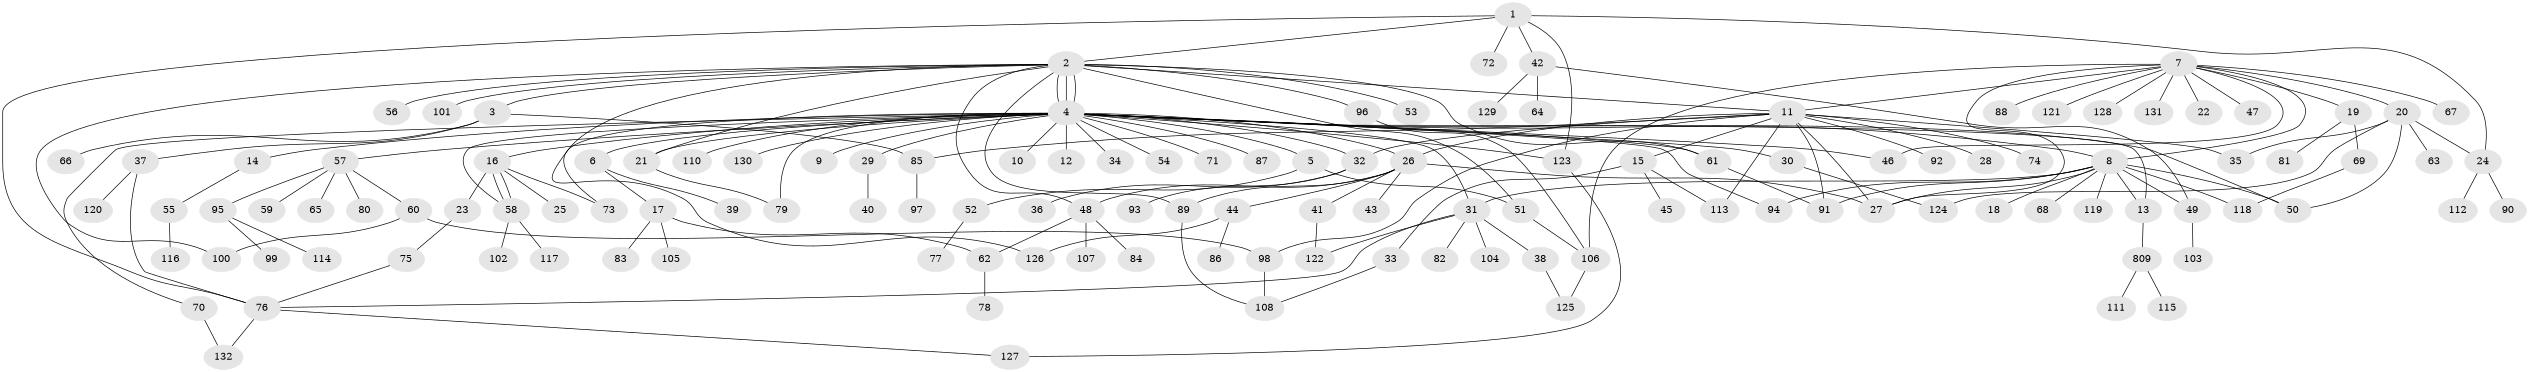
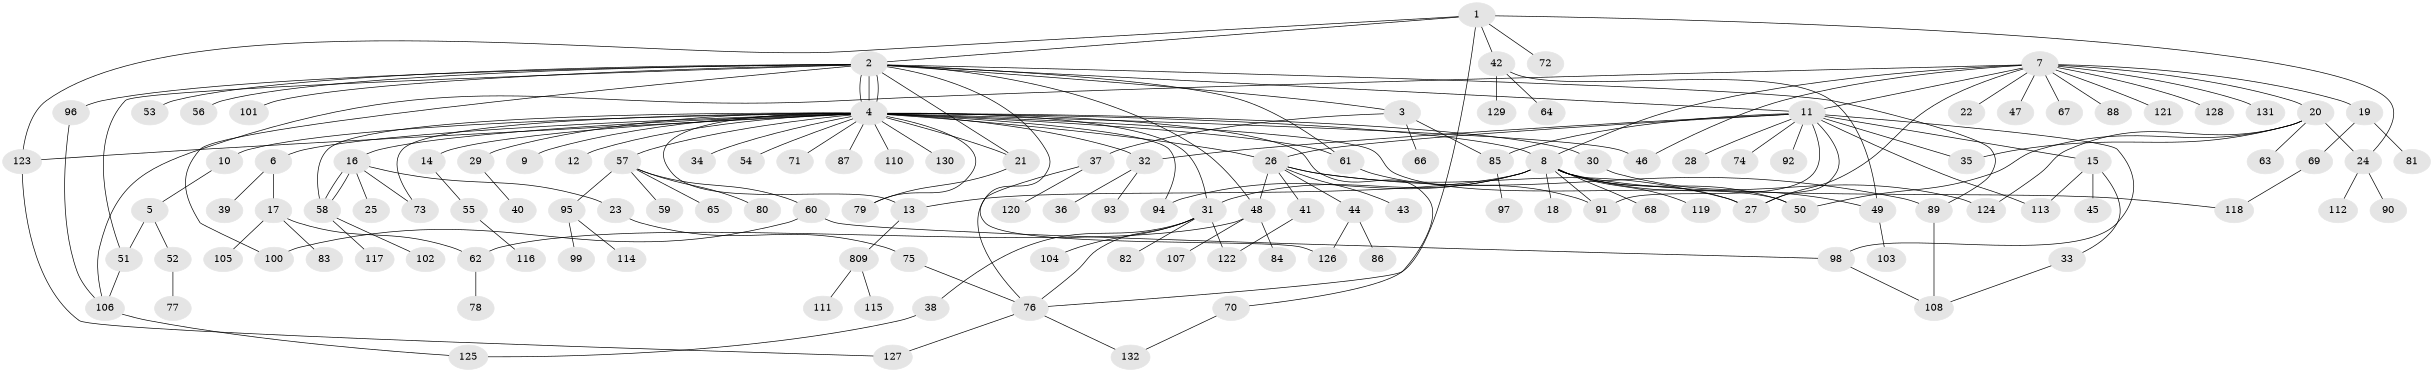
(1192, 128) -> (191, 184)
